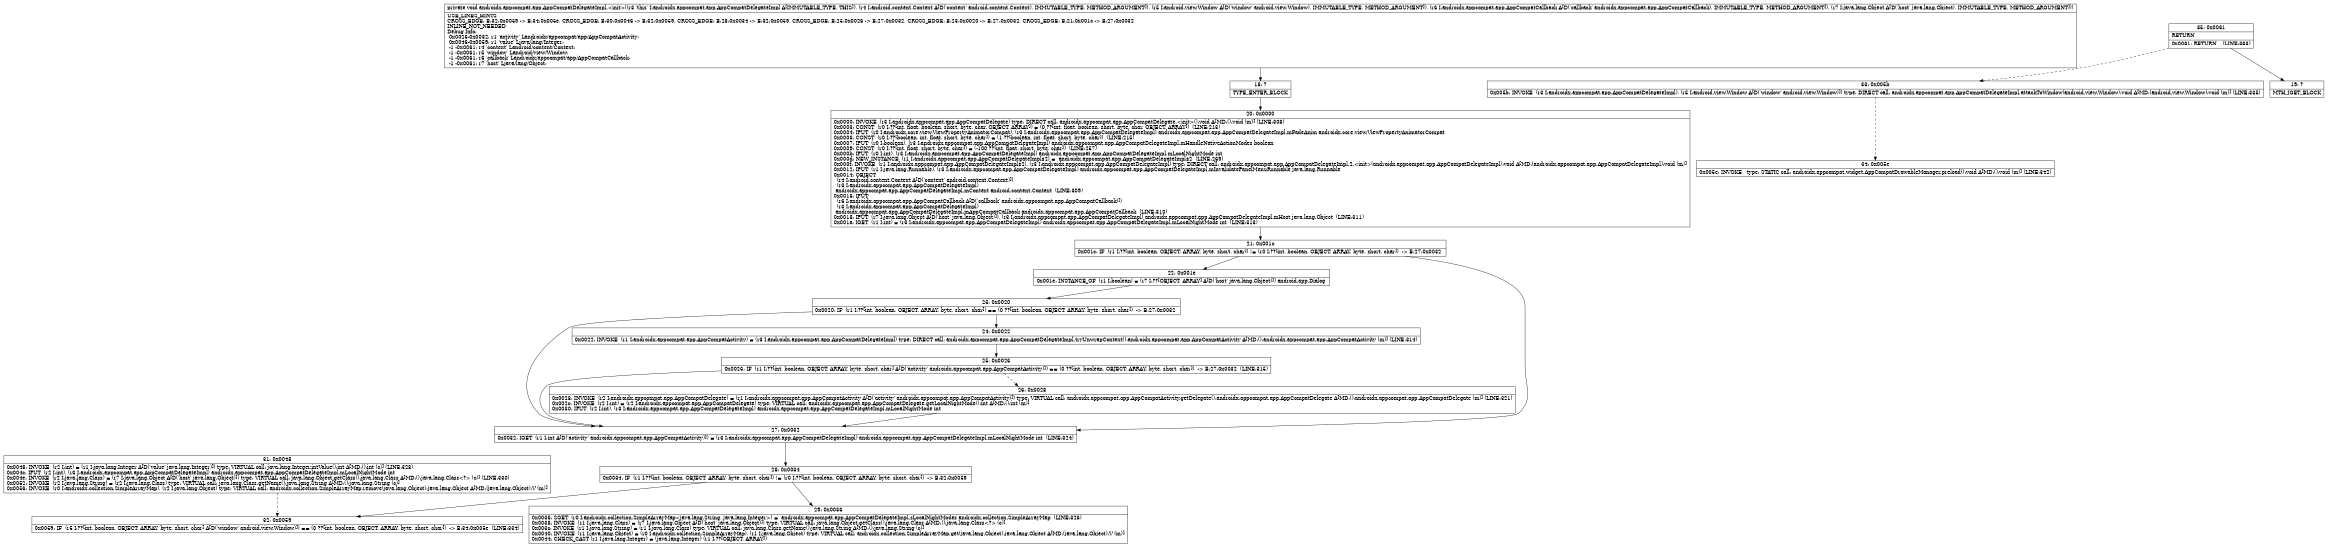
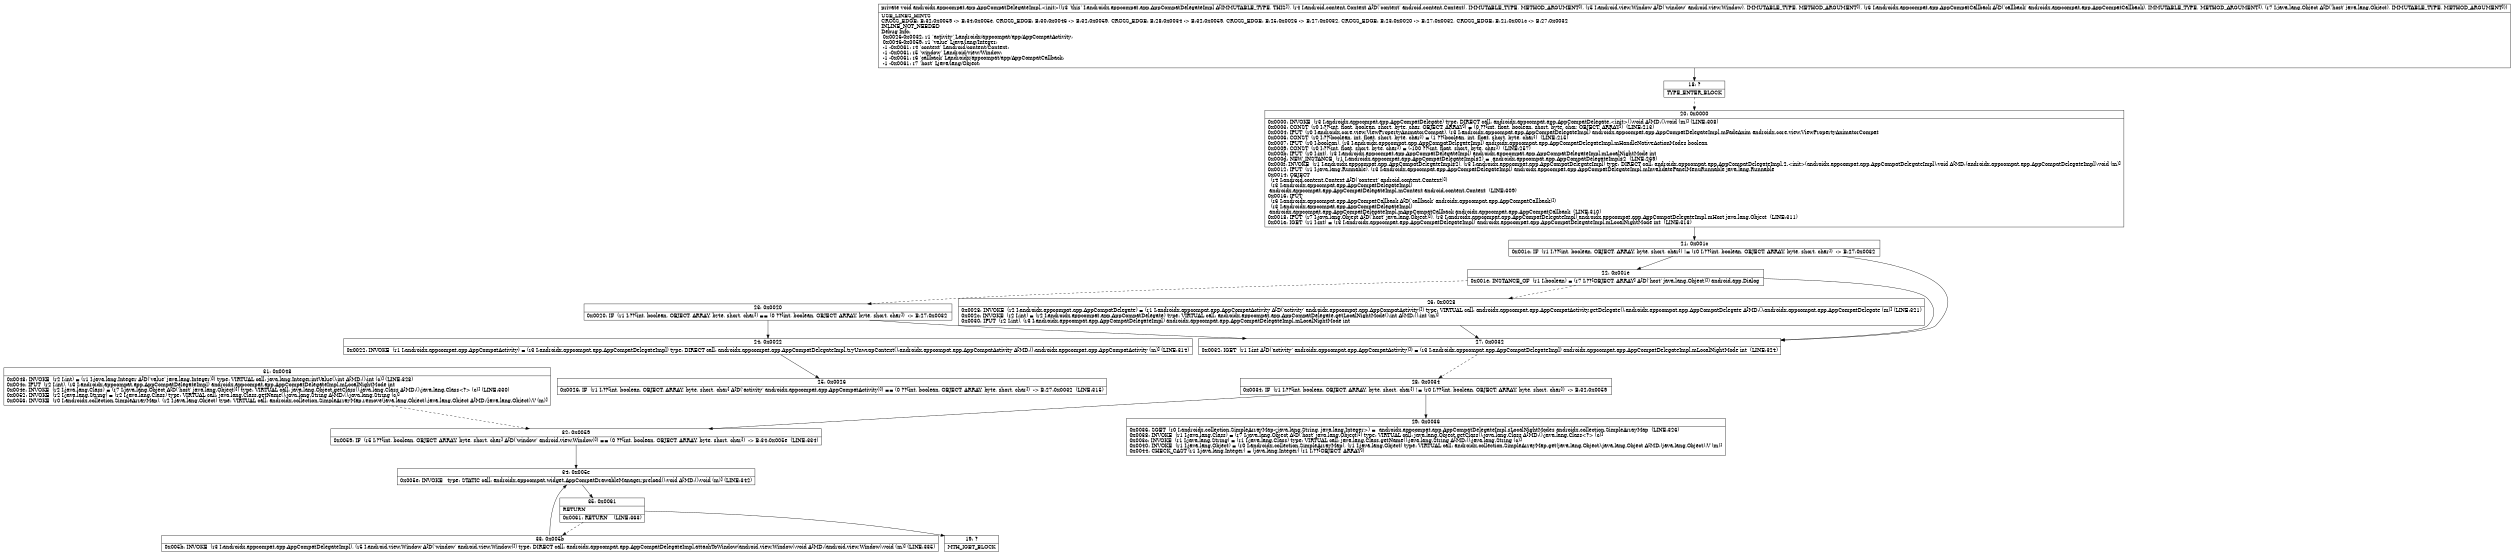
(1260, 102) -> (1694, 102)
(1875, 127) -> (553, 510)
(1091, 292) -> (1169, 289)
(590, 378) -> (1930, 302)
(1010, 379) -> (1544, 292)
(786, 453) -> (1459, 366)
none -> (576, 455)
none -> (586, 490)
